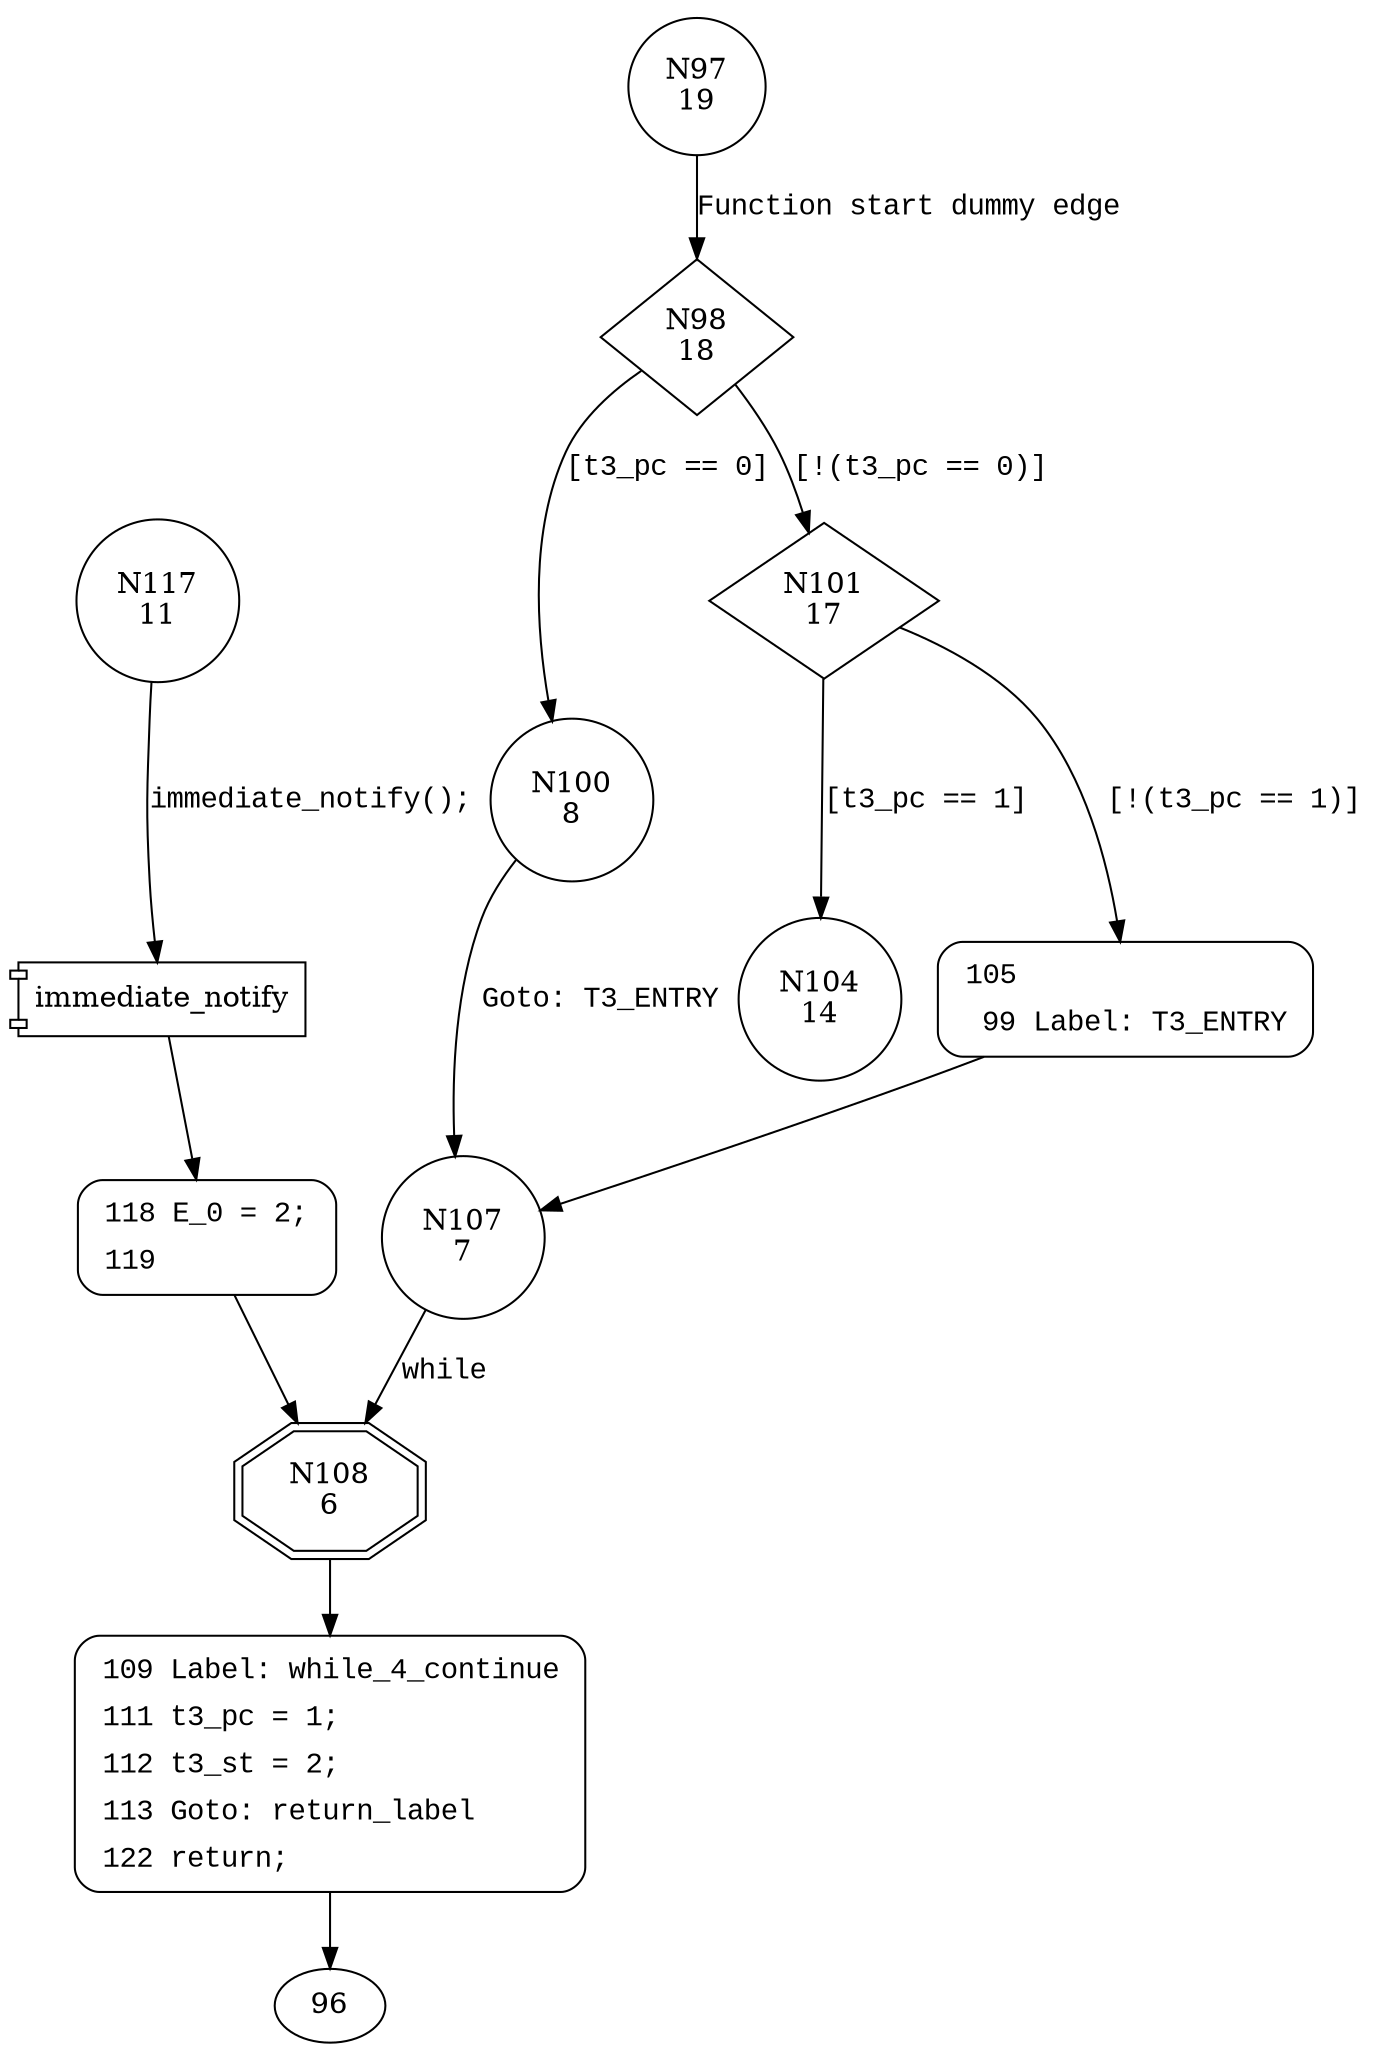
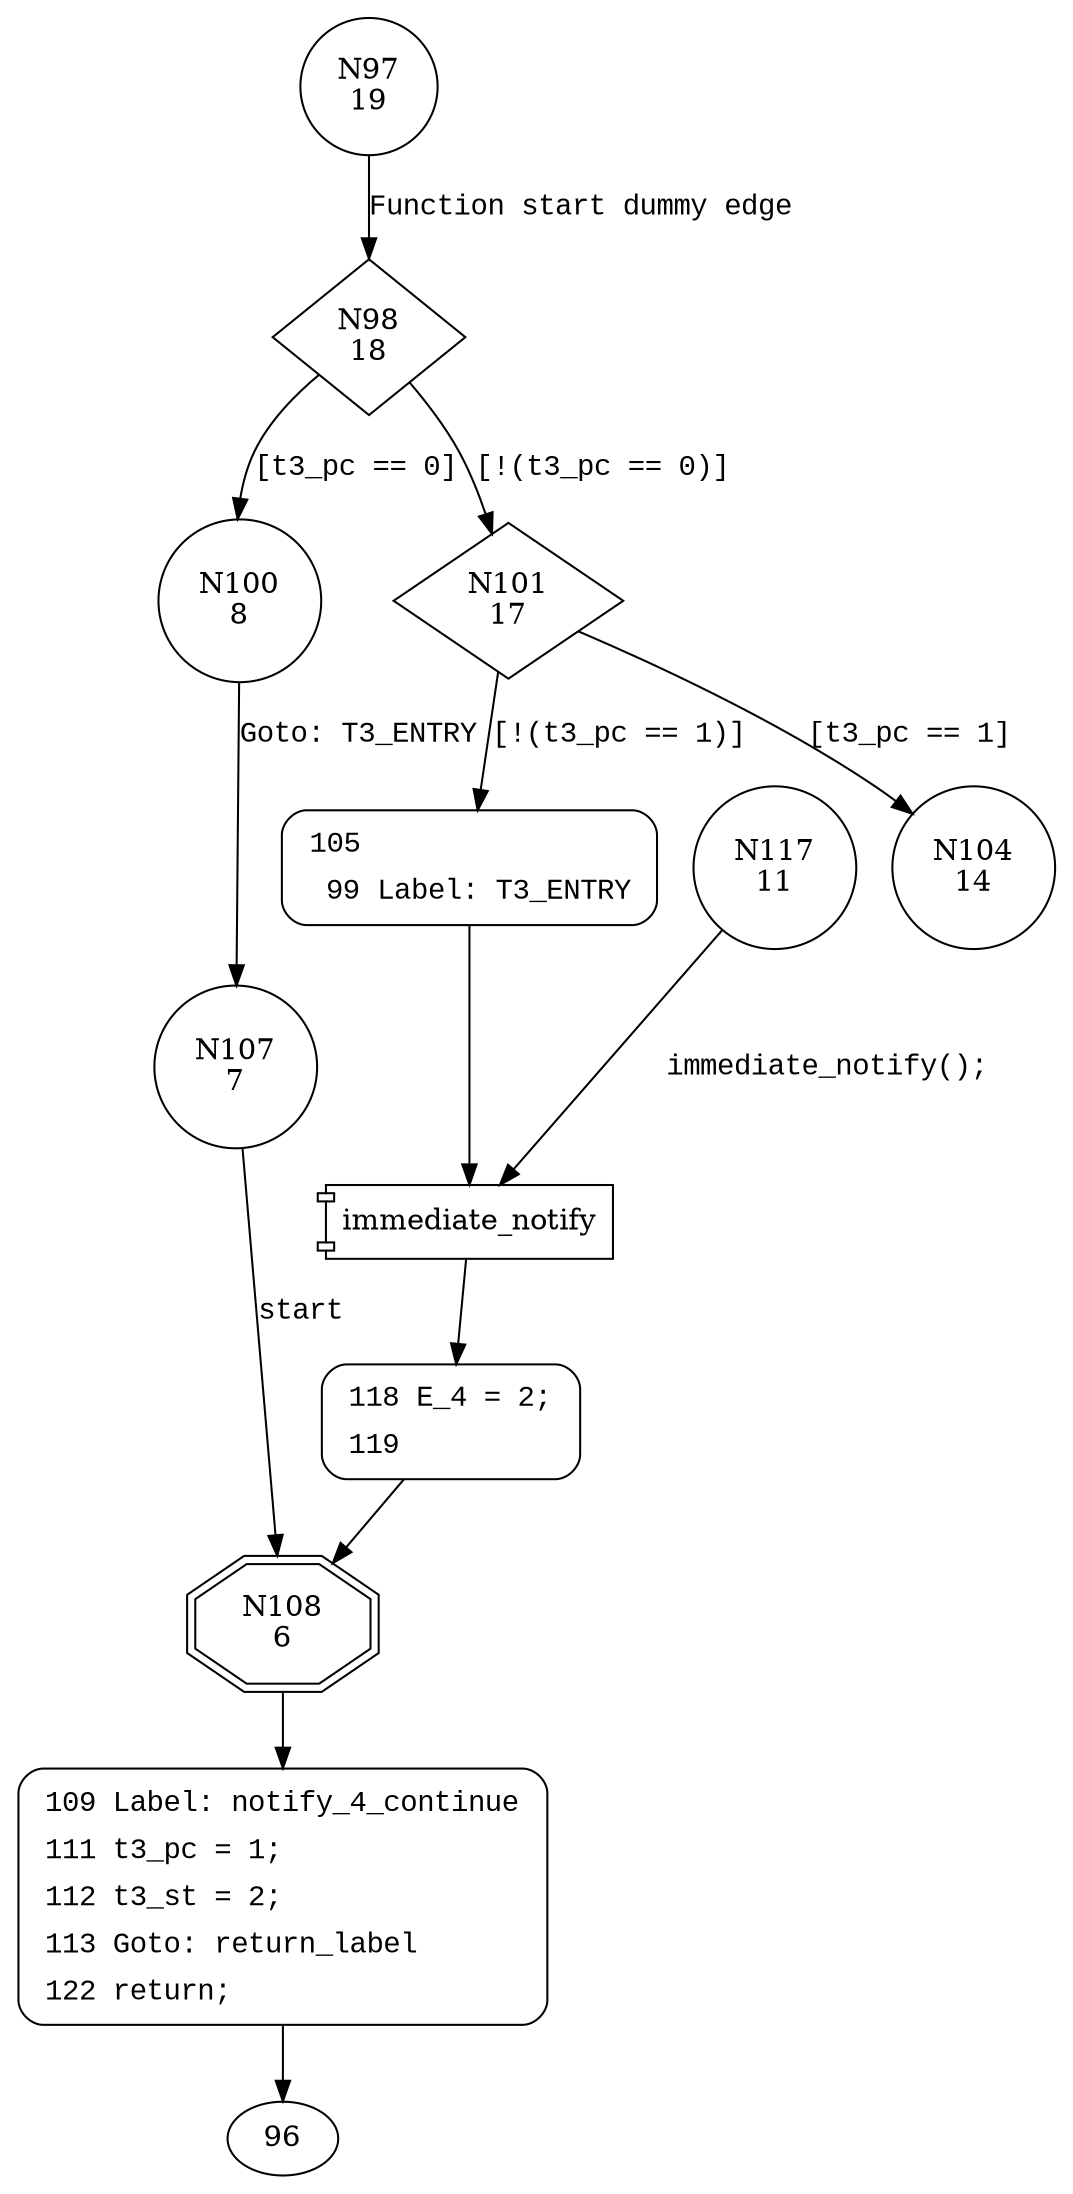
(773, 1132) -> (469, 1044)
(241, 1213) -> (485, 1397)
(445, 1371) -> (301, 1311)
(365, 1670) -> (317, 1802)
